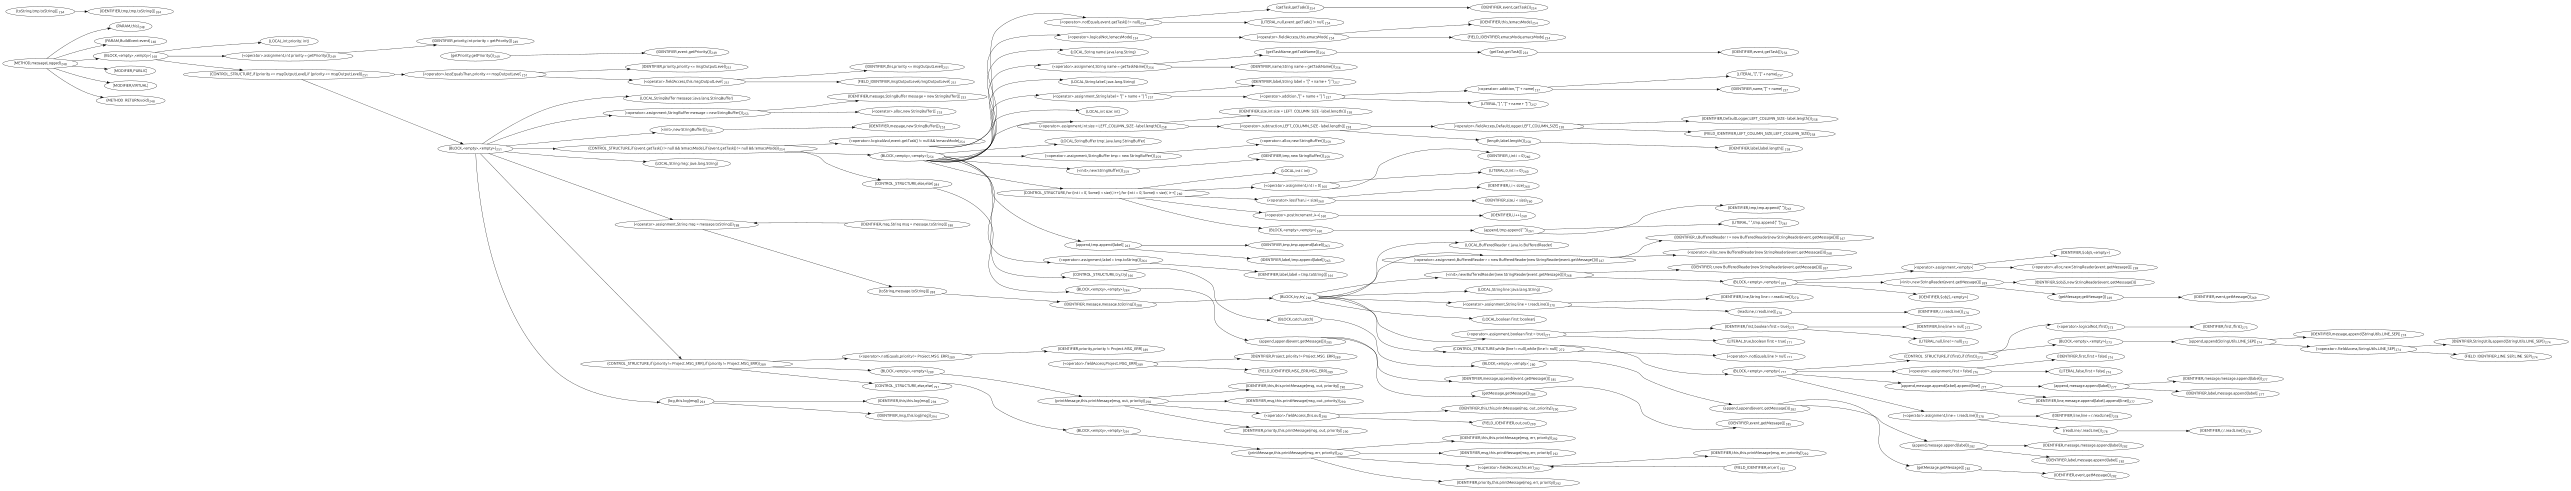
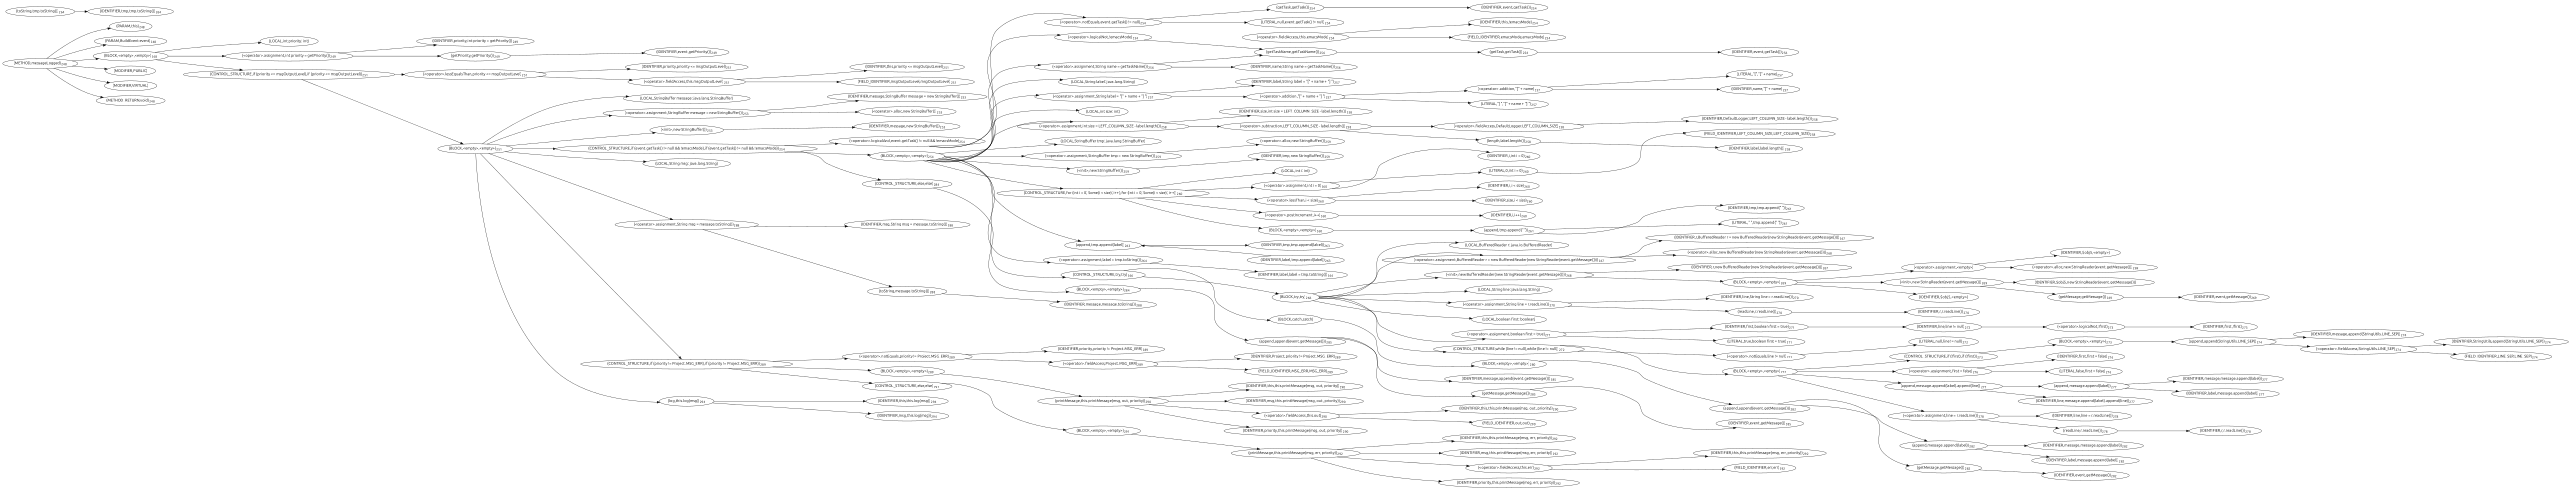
(1196, 37) -> (1202, 44)
(1103, 52) -> none
none -> (395, 56)
(1633, 130) -> (1619, 170)
(802, 223) -> (799, 227)
(1188, 254) -> (1208, 250)
(1208, 301) -> (1213, 283)
(1858, 333) -> (1857, 351)
(2016, 333) -> (2012, 327)
none -> (1008, 360)
(1639, 466) -> (1636, 470)
